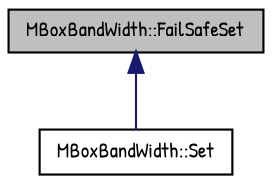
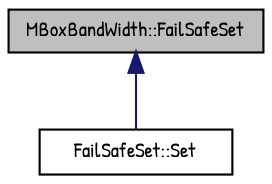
(136, 152) -> (136, 152)
